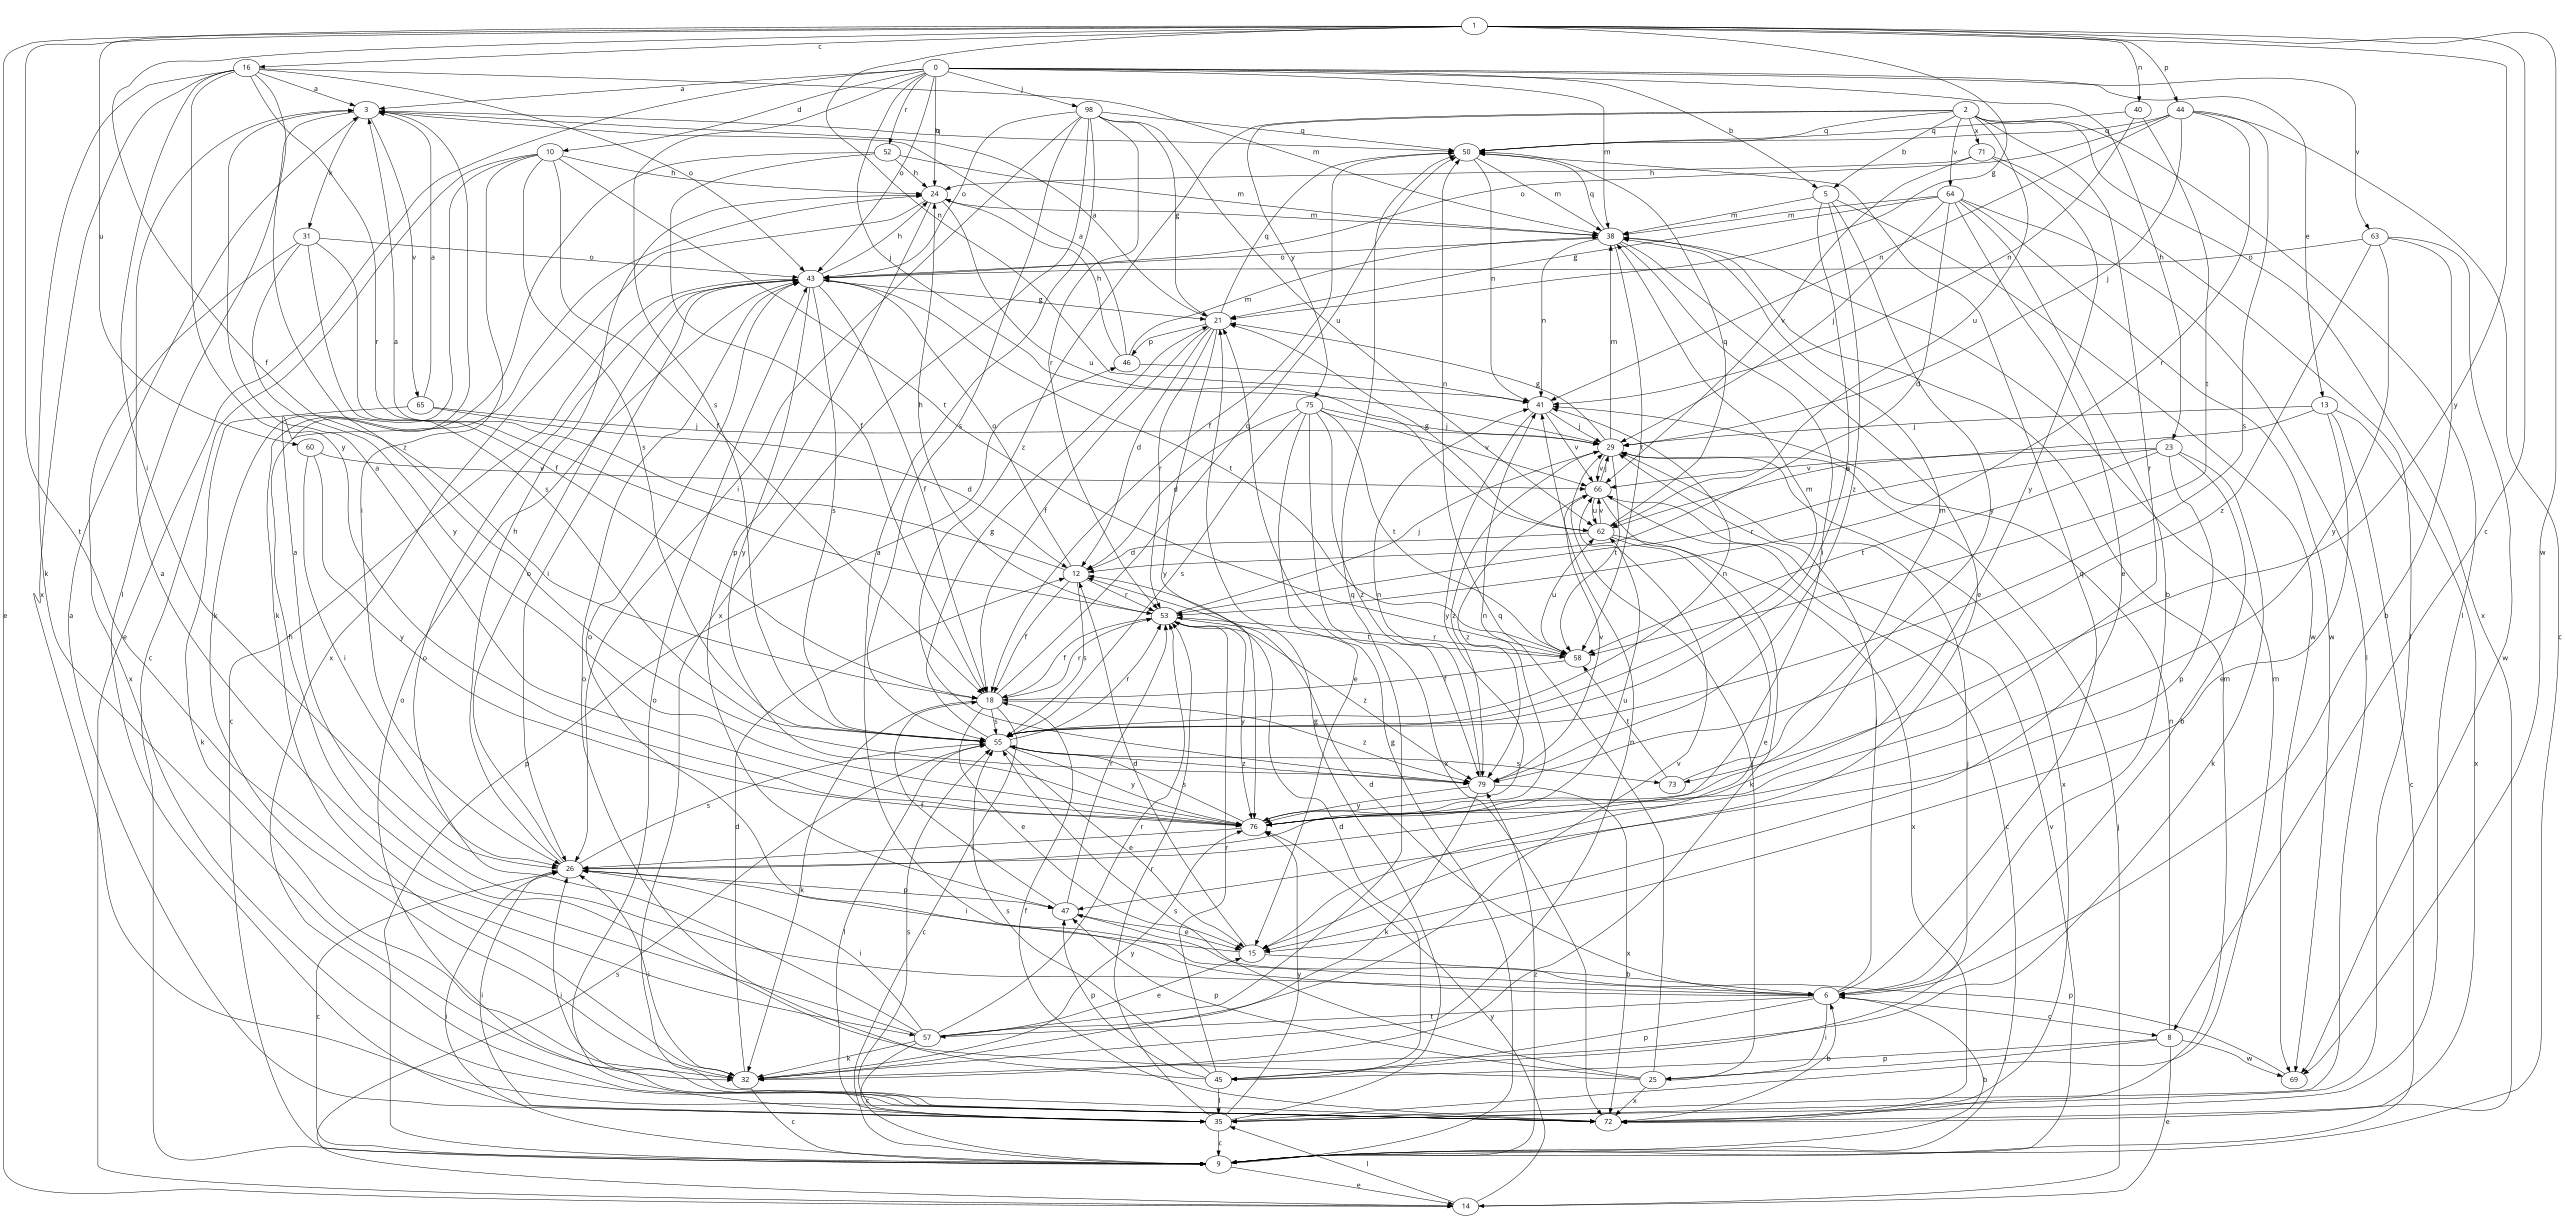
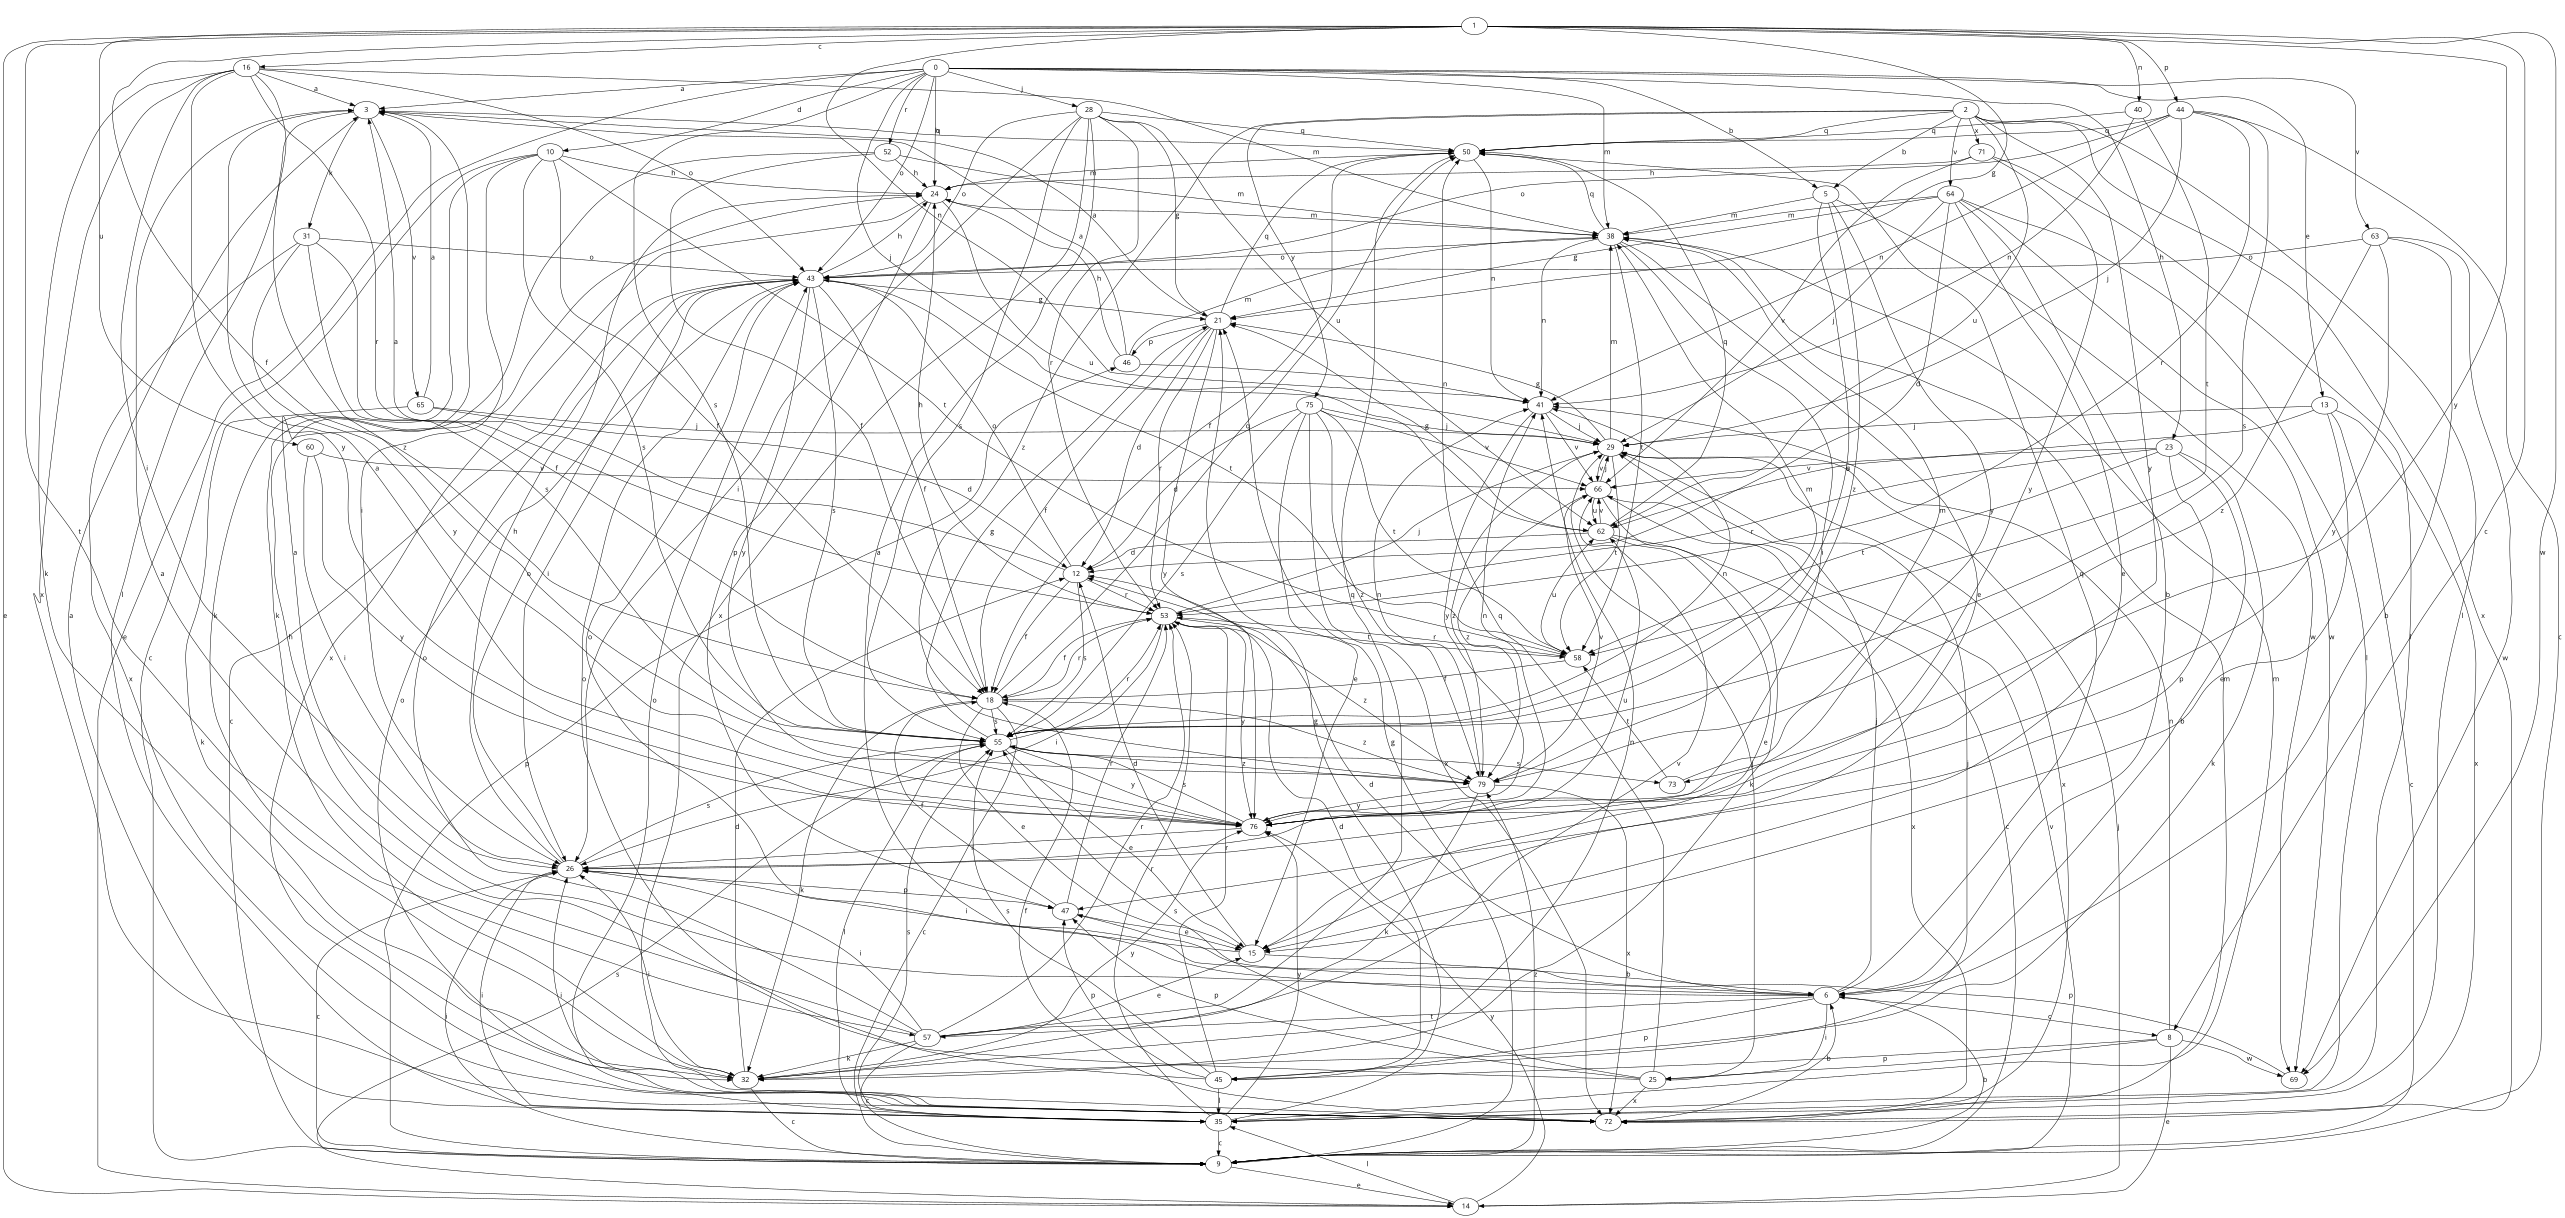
(1089, 110) -> (1089, 110)
(1537, 193) -> (1201, 163)
(2150, 469) -> (2150, 469)
none -> (931, 776)
